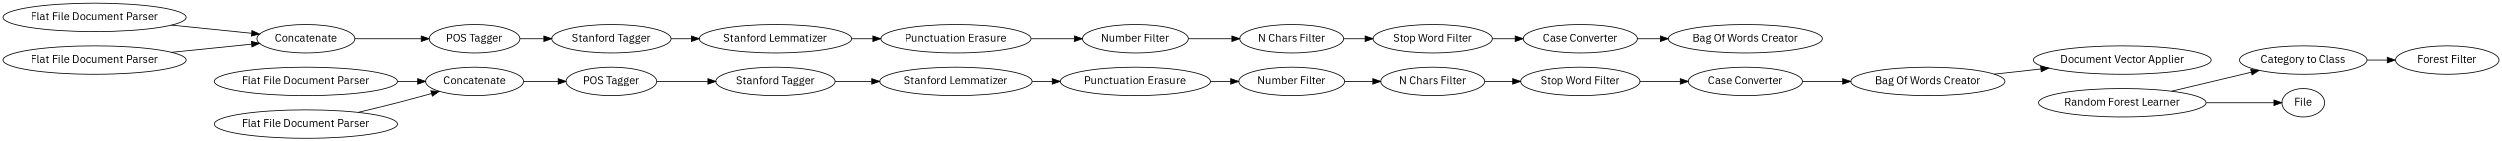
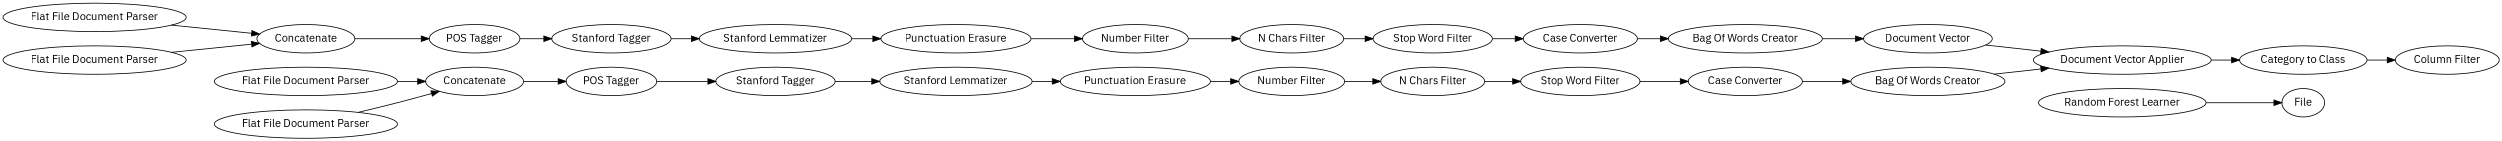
none -> (1928, 39)
(2447, 60) -> (2447, 60)
(2211, 82) -> (2221, 60)
